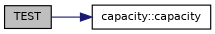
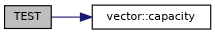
(151, 17) -> (151, 17)
